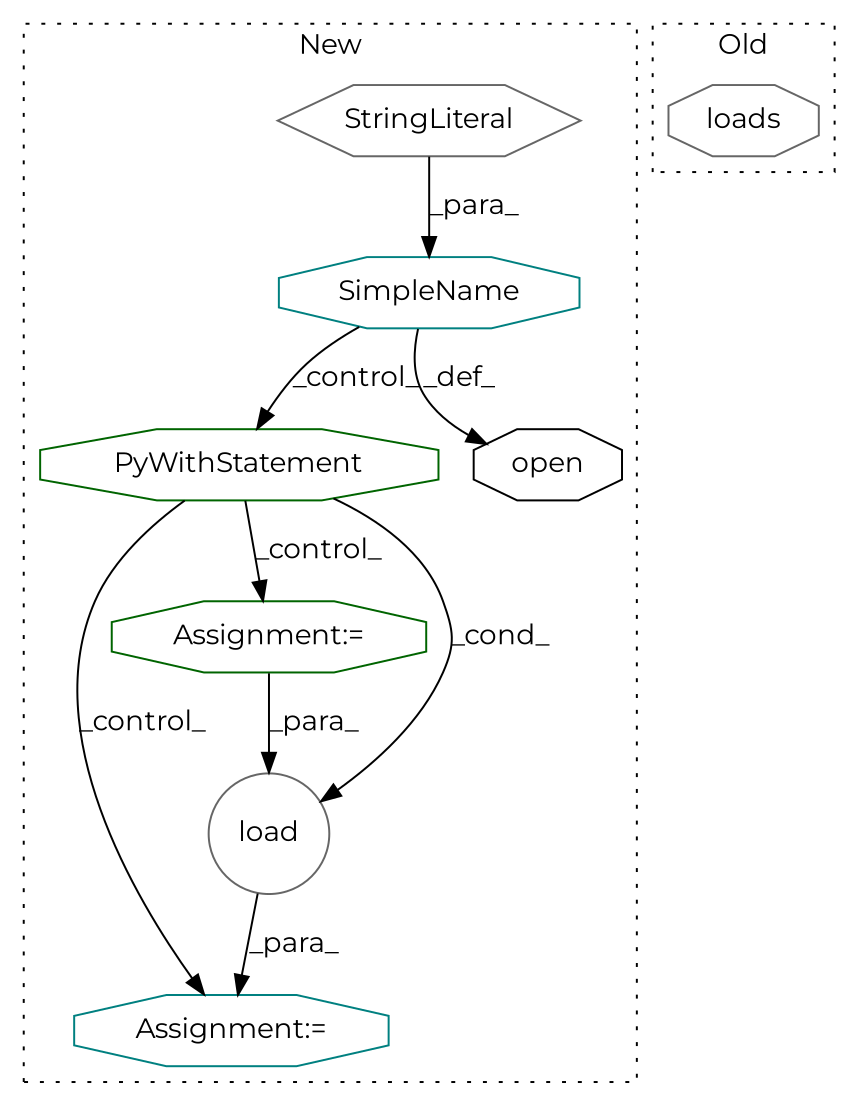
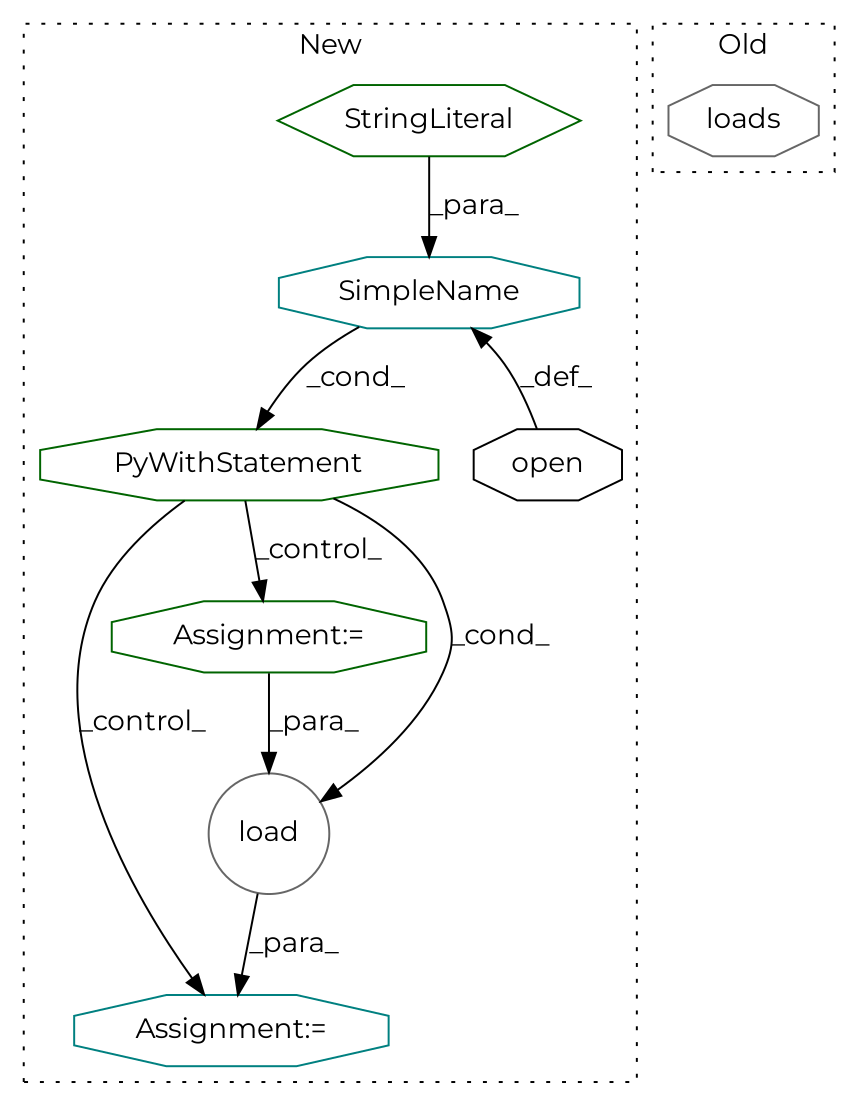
(429, 121) -> (429, 121)
(356, 379) -> (356, 379)
(422, 392) -> (516, 383)
